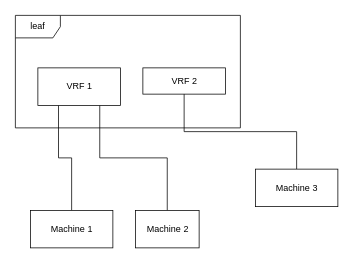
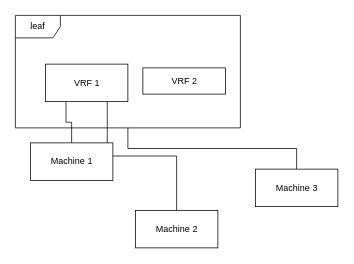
(79, 87) -> (87, 83)
(231, 132) -> (203, 149)
(72, 229) -> (72, 162)
(167, 229) -> (177, 229)
